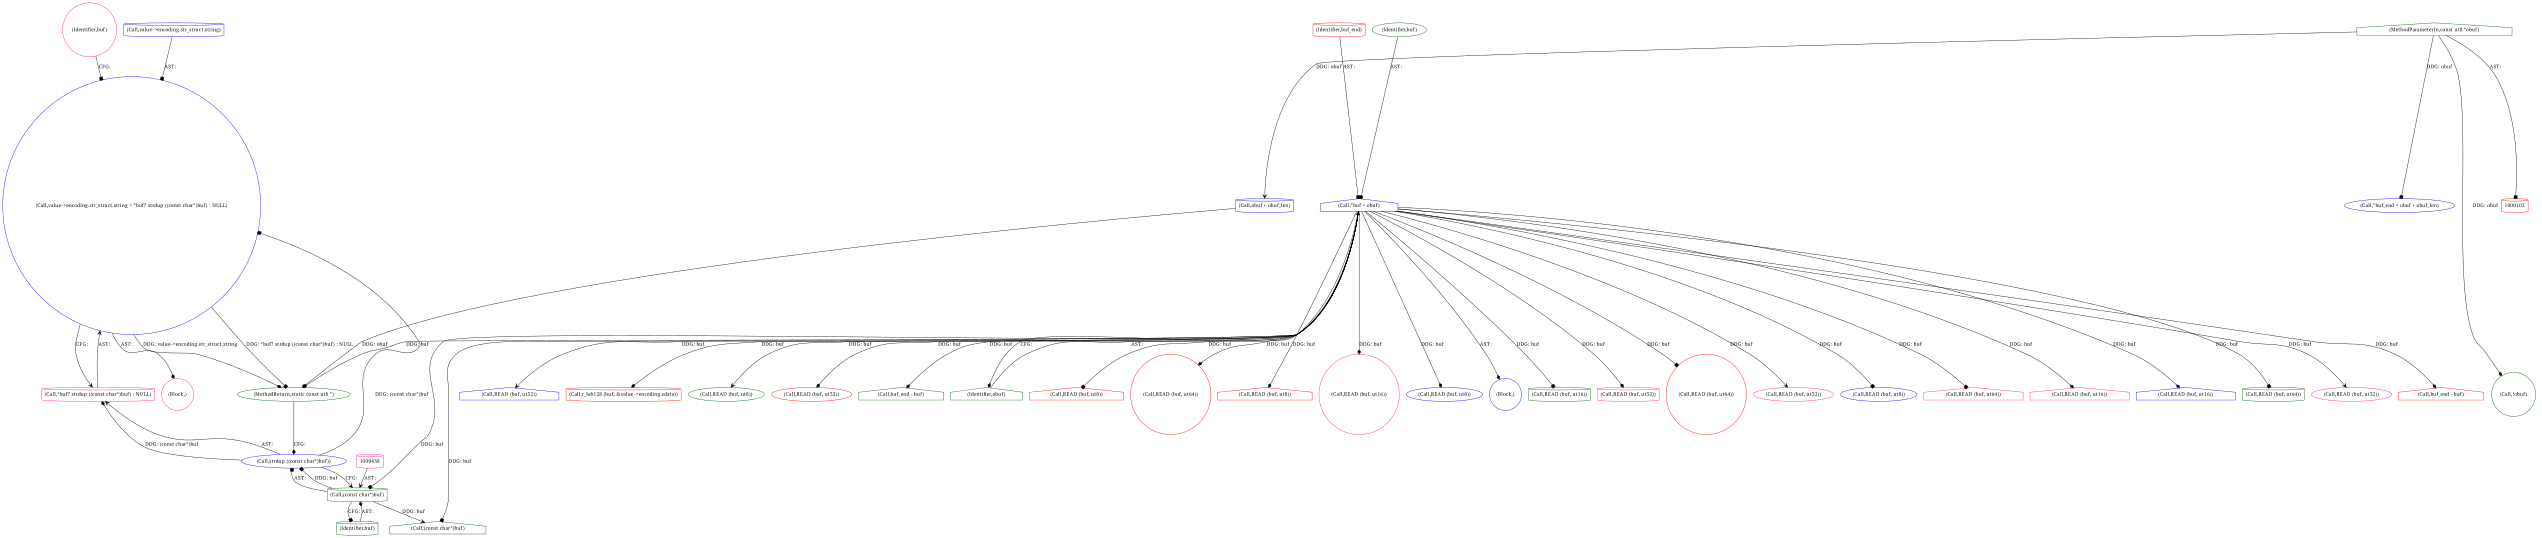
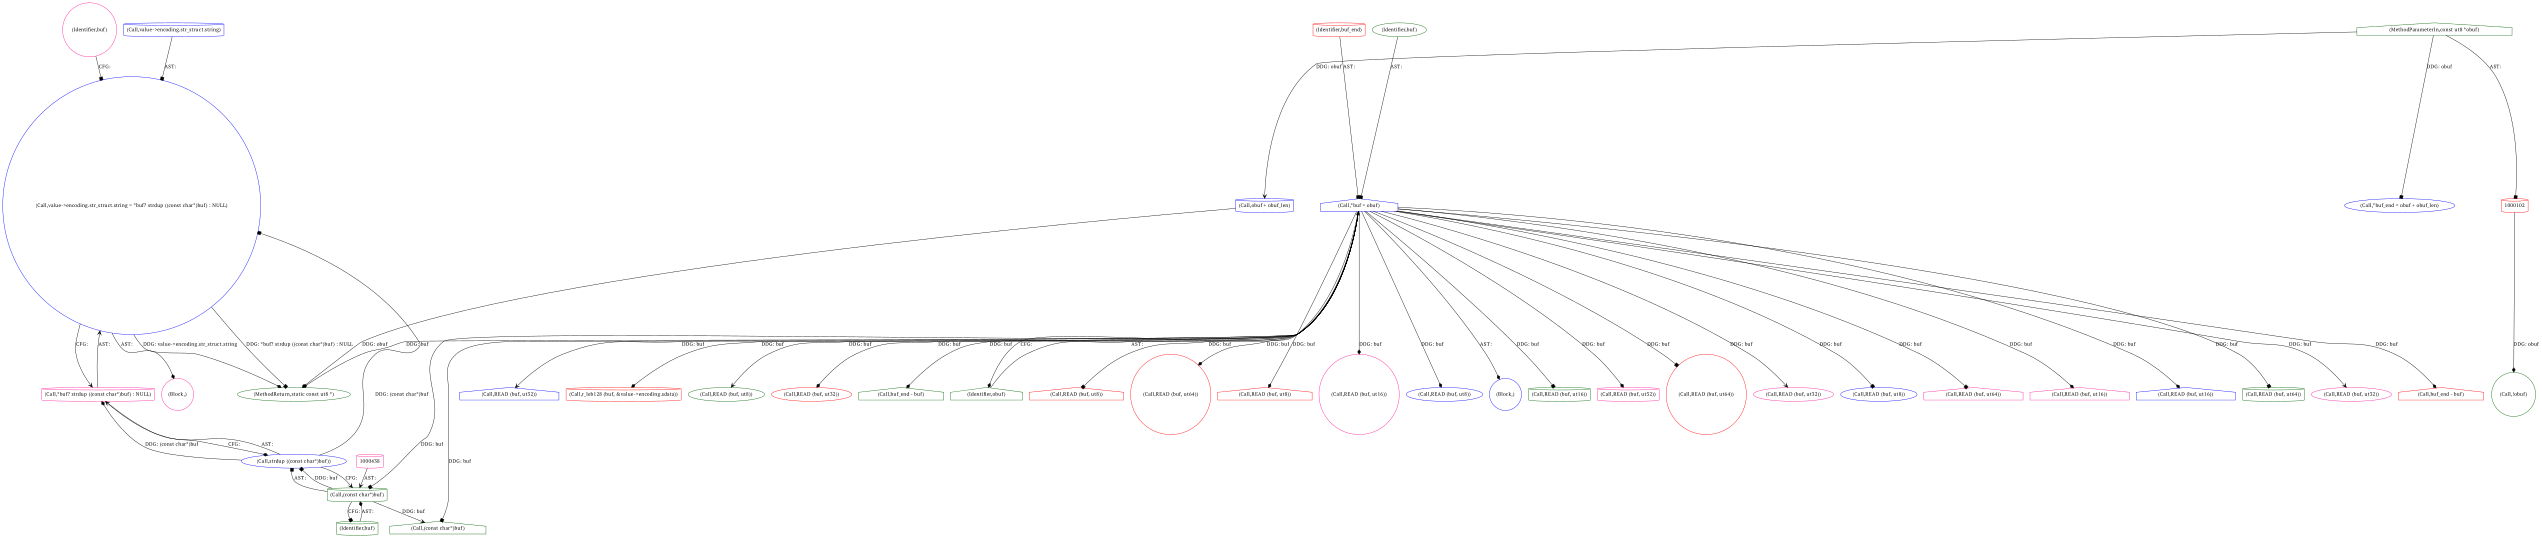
(2463, 206) -> (2514, 290)
(294, 425) -> (205, 442)
